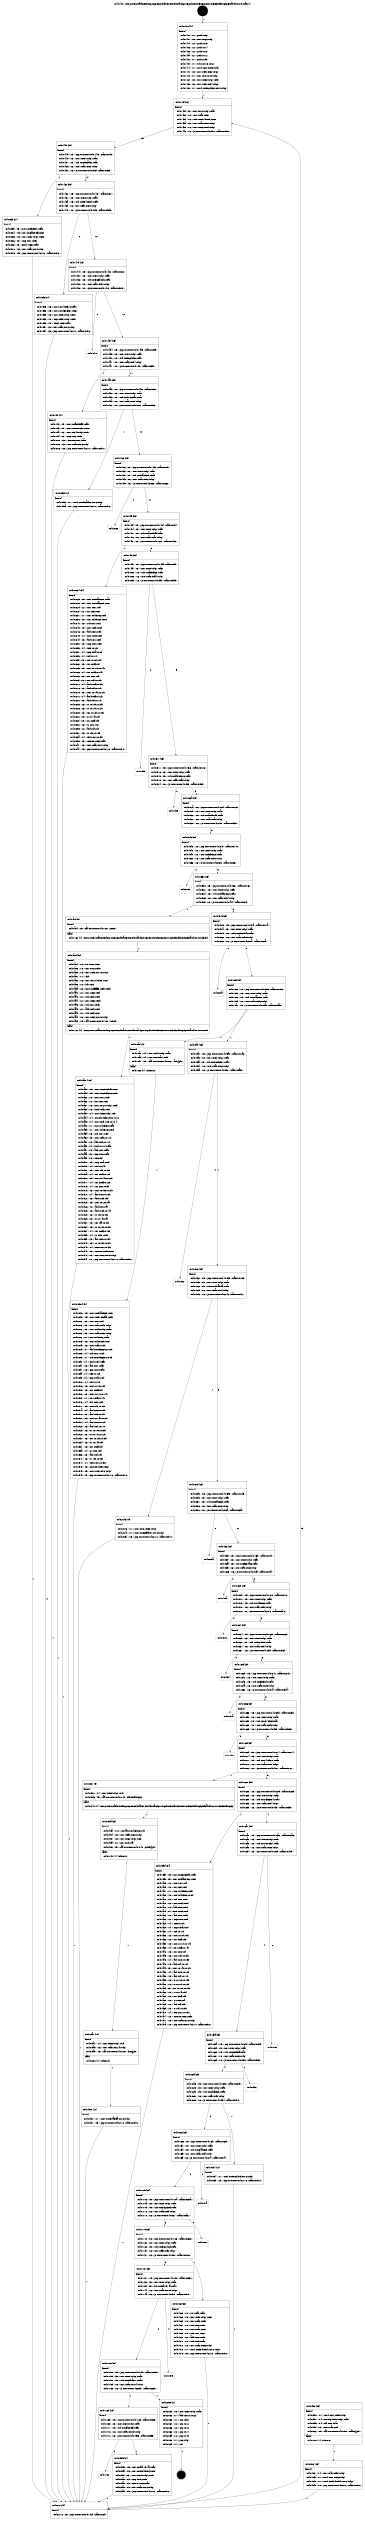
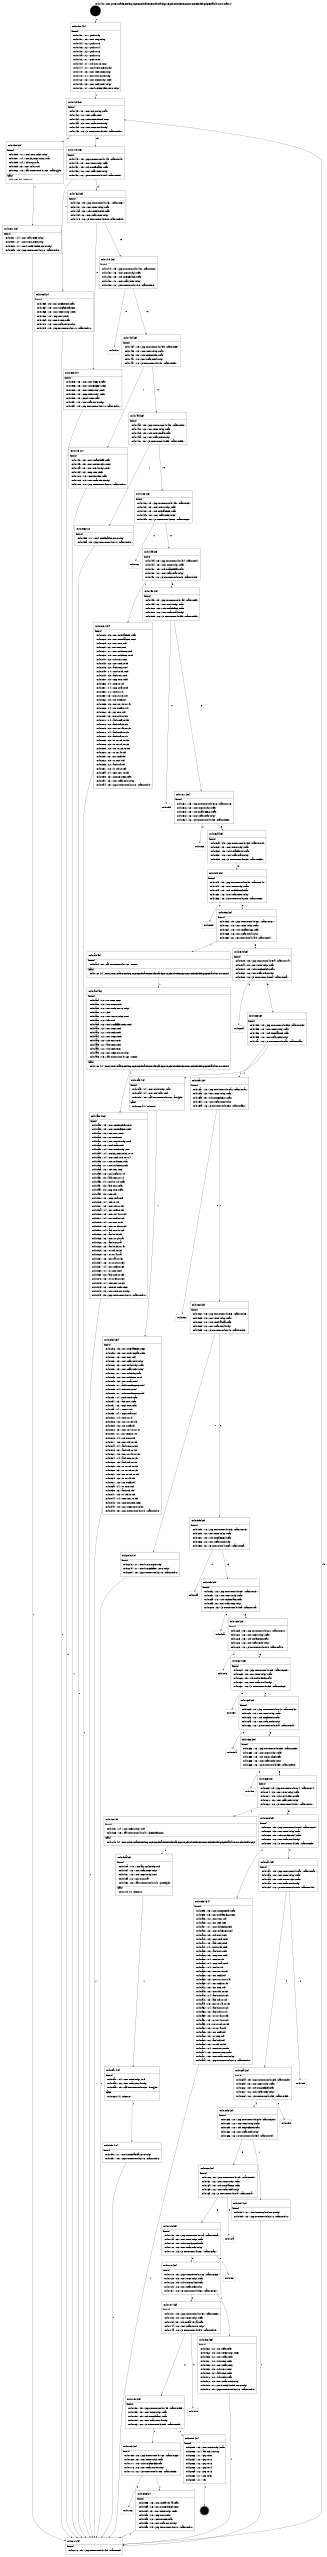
none -> (67, 138)
